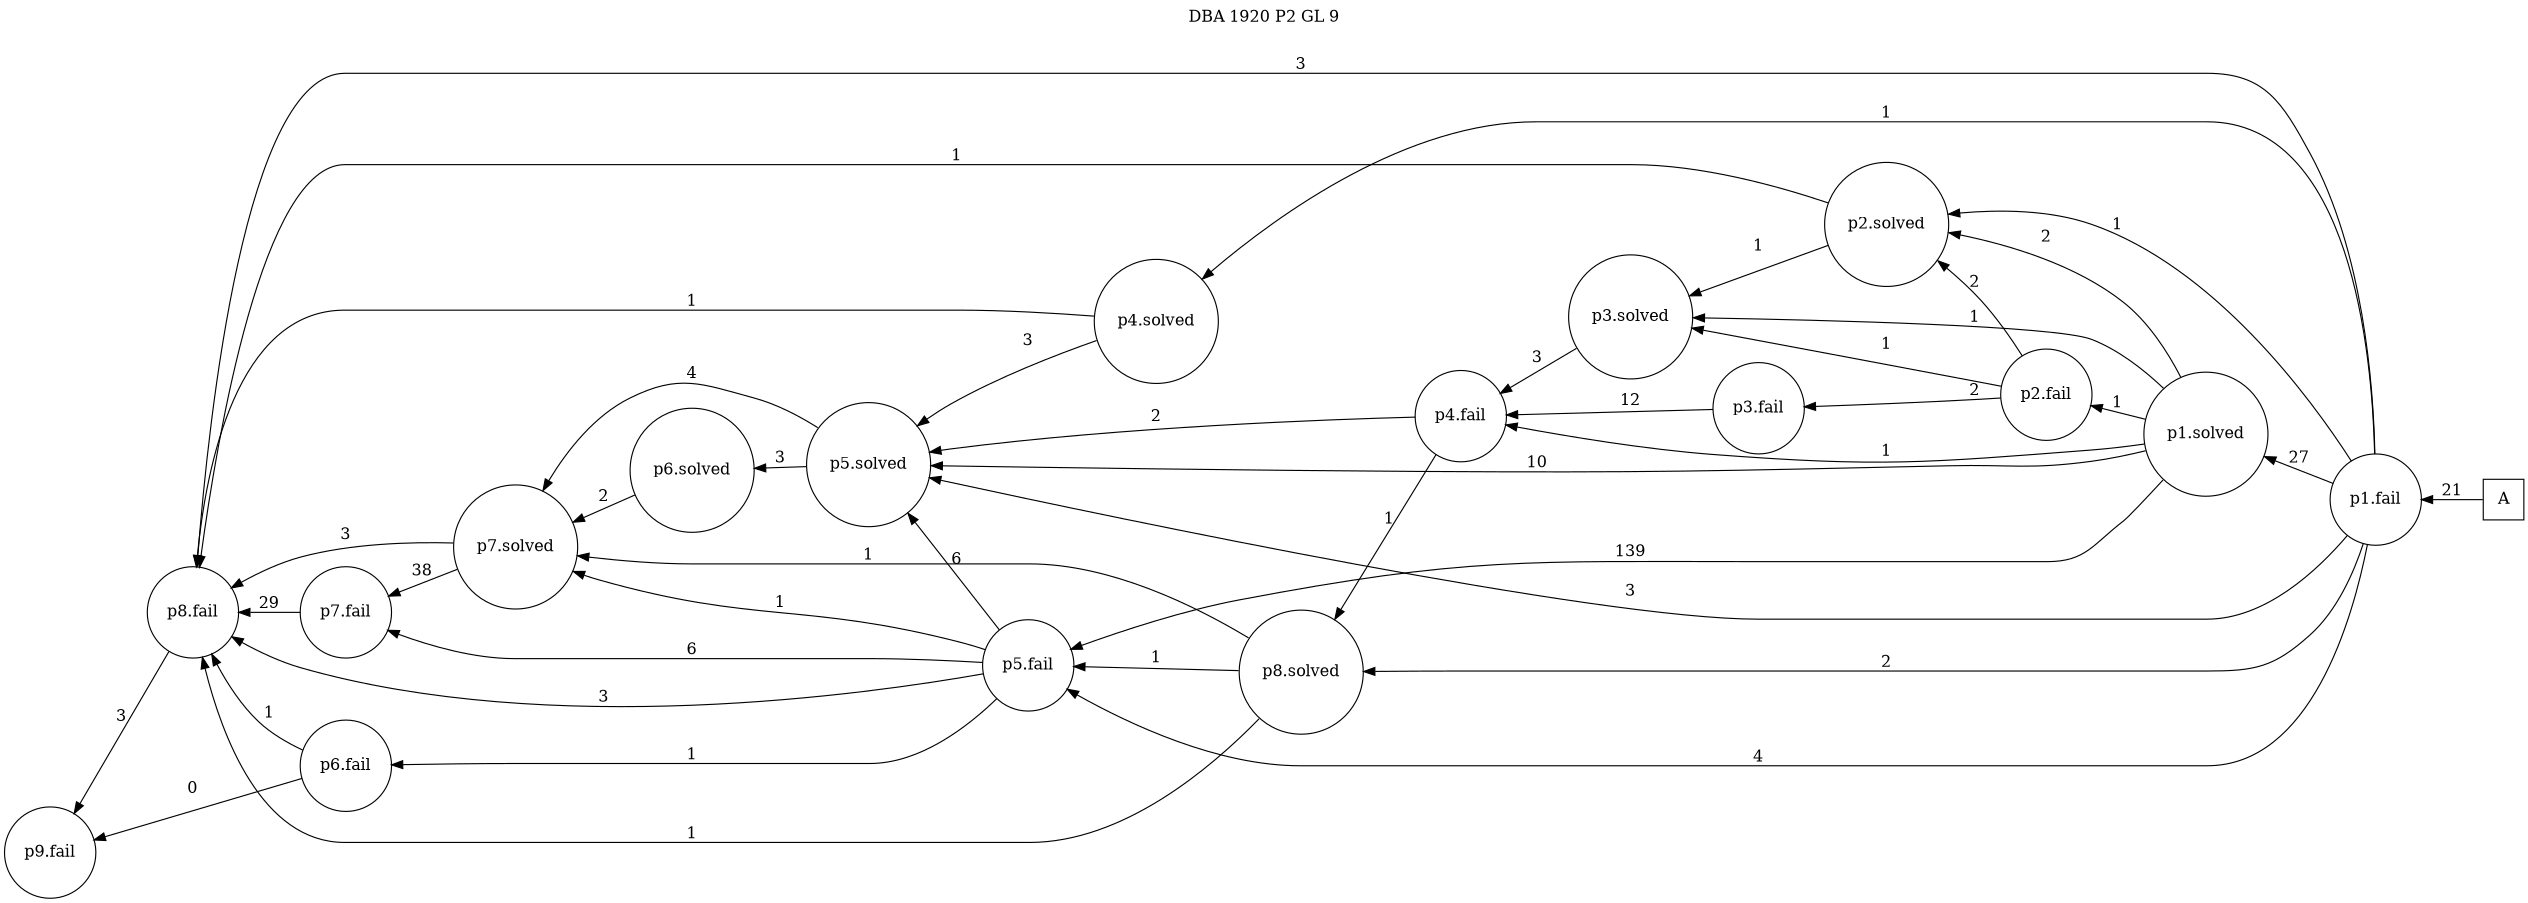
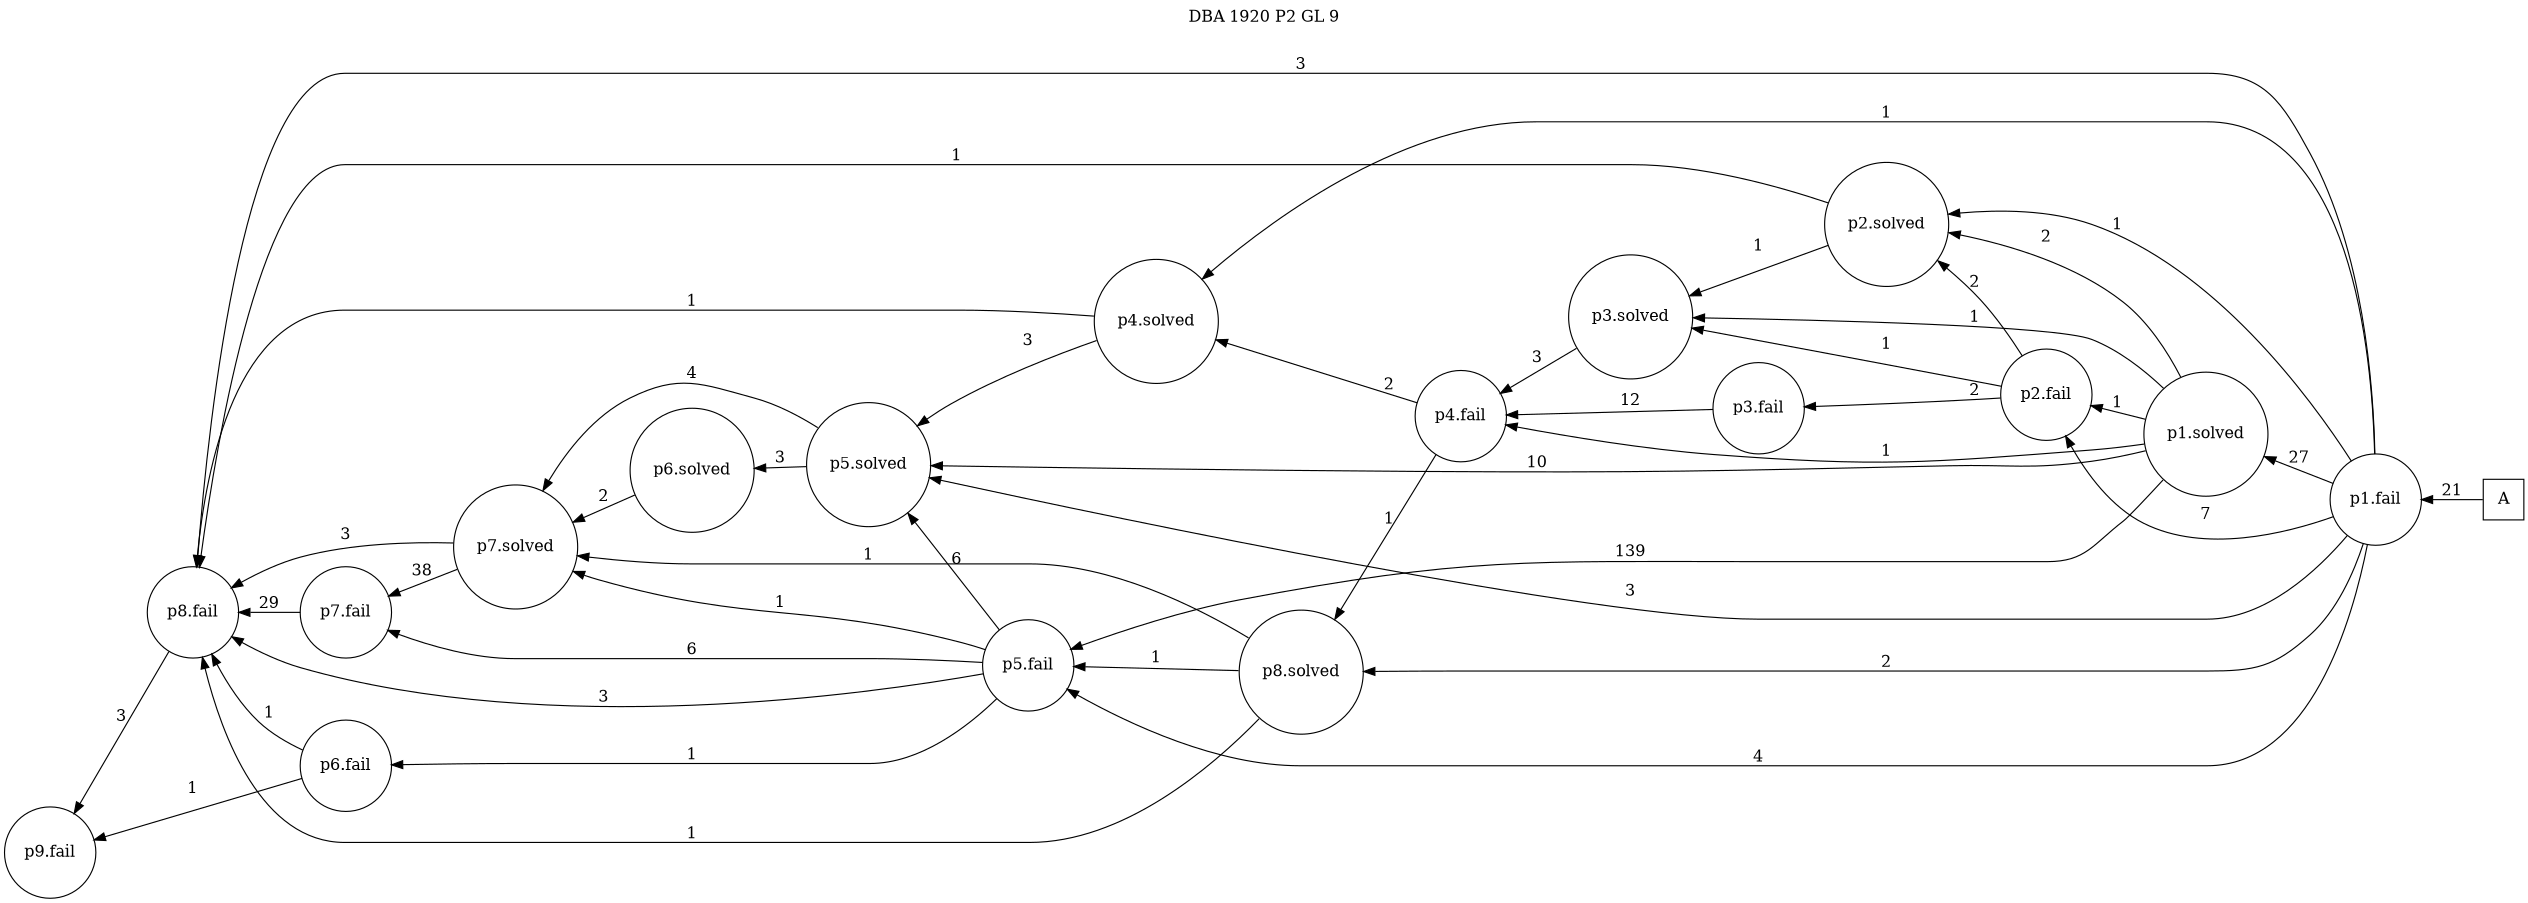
(1178, 428) -> (1322, 373)
none -> (2185, 536)
(193, 789) -> (193, 789)
